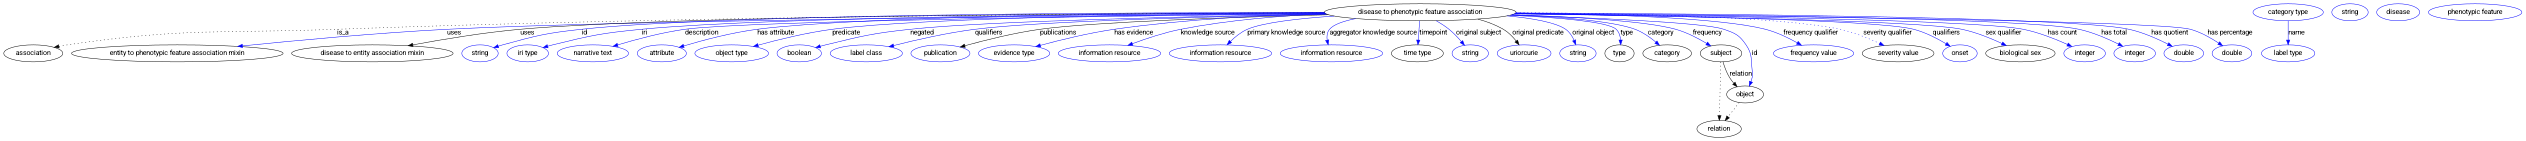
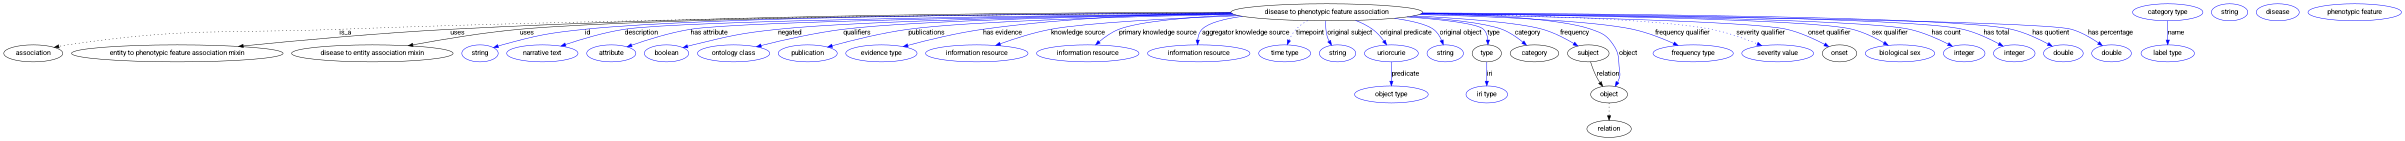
(935, 17) -> (1487, 72)
(783, 20) -> (490, 27)
(898, 24) -> (1391, 72)
(1100, 24) -> (971, 24)
(1499, 27) -> (1371, 29)
(1419, 30) -> (1296, 29)
(1946, 33) -> (1829, 33)
(866, 53) -> (734, 53)
(1417, 53) -> (1285, 53)
(1755, 53) -> (1628, 53)
(1814, 53) -> (1693, 53)
(1898, 53) -> (1778, 53)
(1960, 53) -> (1840, 53)
(2020, 53) -> (1900, 53)
(1720, 89) -> none
